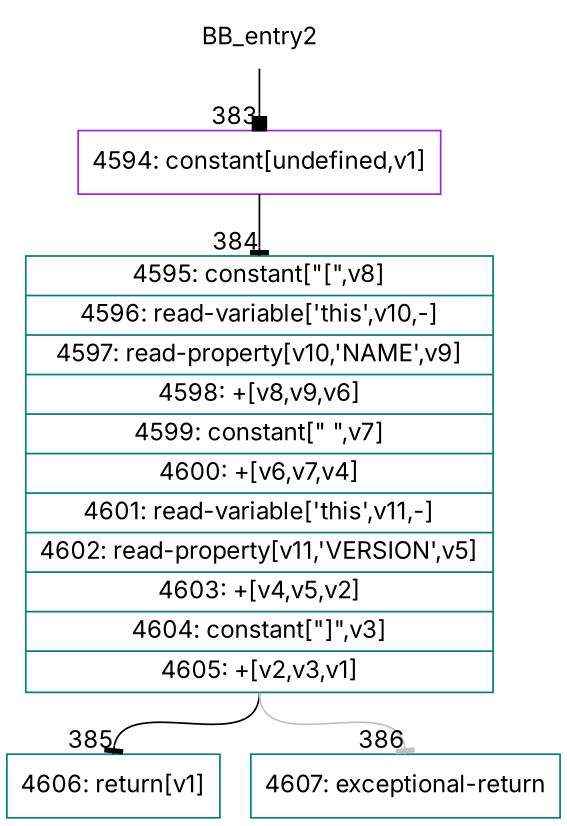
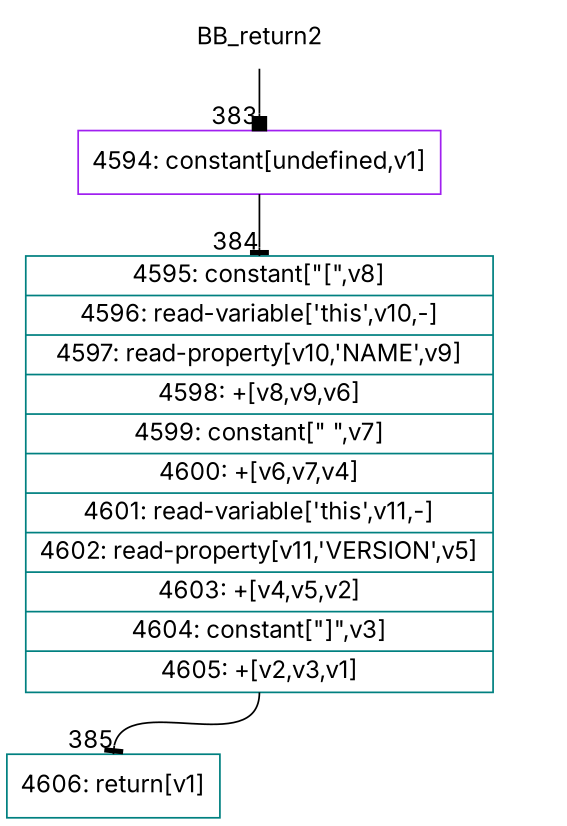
(259, 38) -> (259, 38)
(405, 786) -> none
